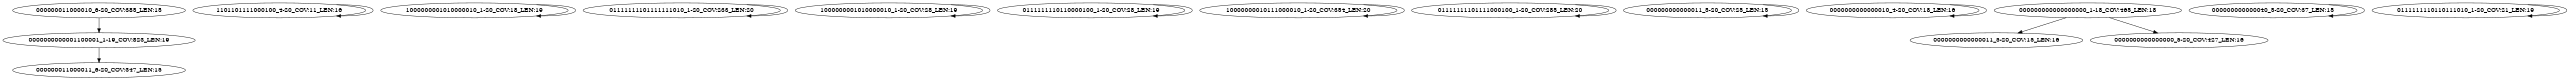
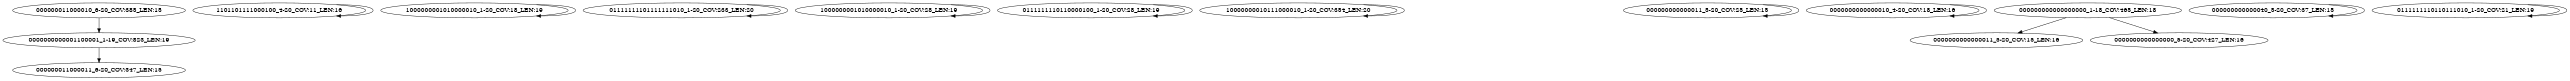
(1510, 10) -> none
